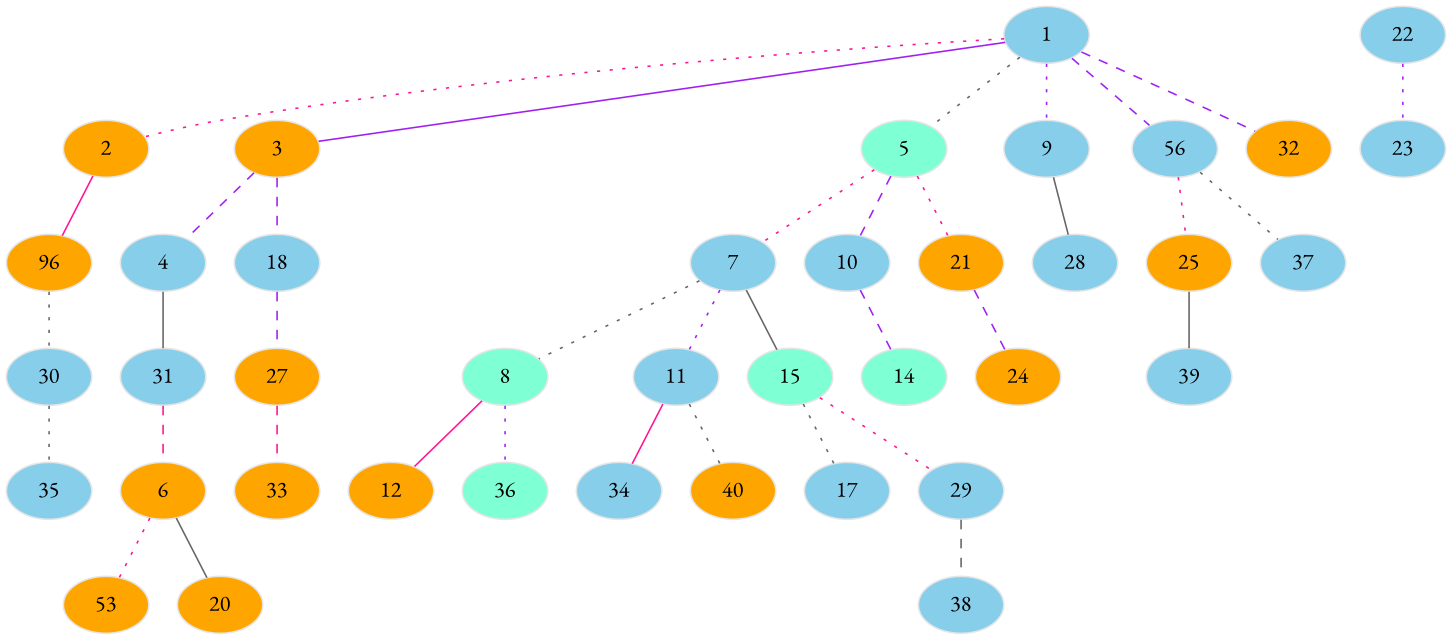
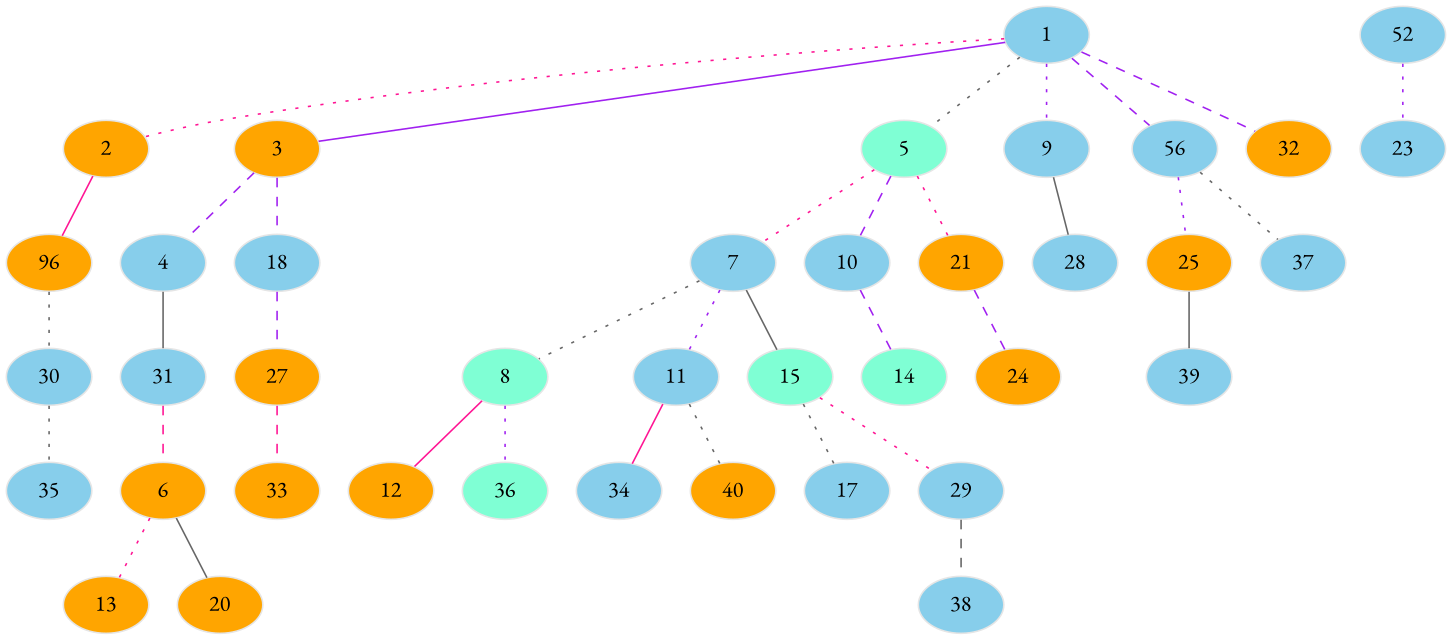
(1403, 35) -> (1403, 35)
(1182, 206) -> (1182, 206)
(106, 605) -> (106, 605)
